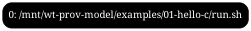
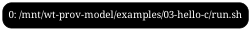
(126, 15) -> (126, 15)
